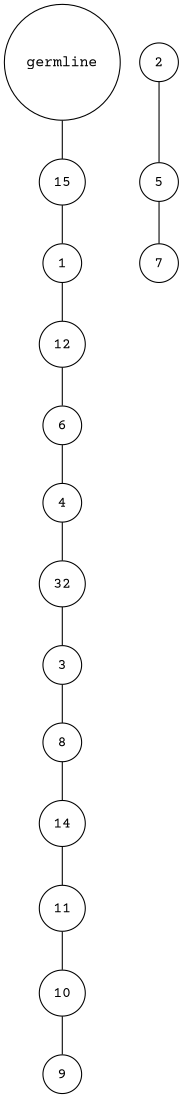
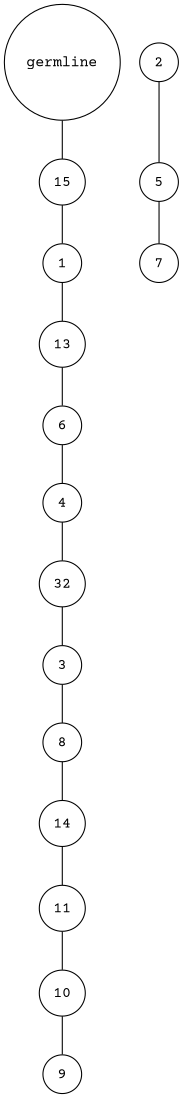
(62, 344) -> (62, 344)
